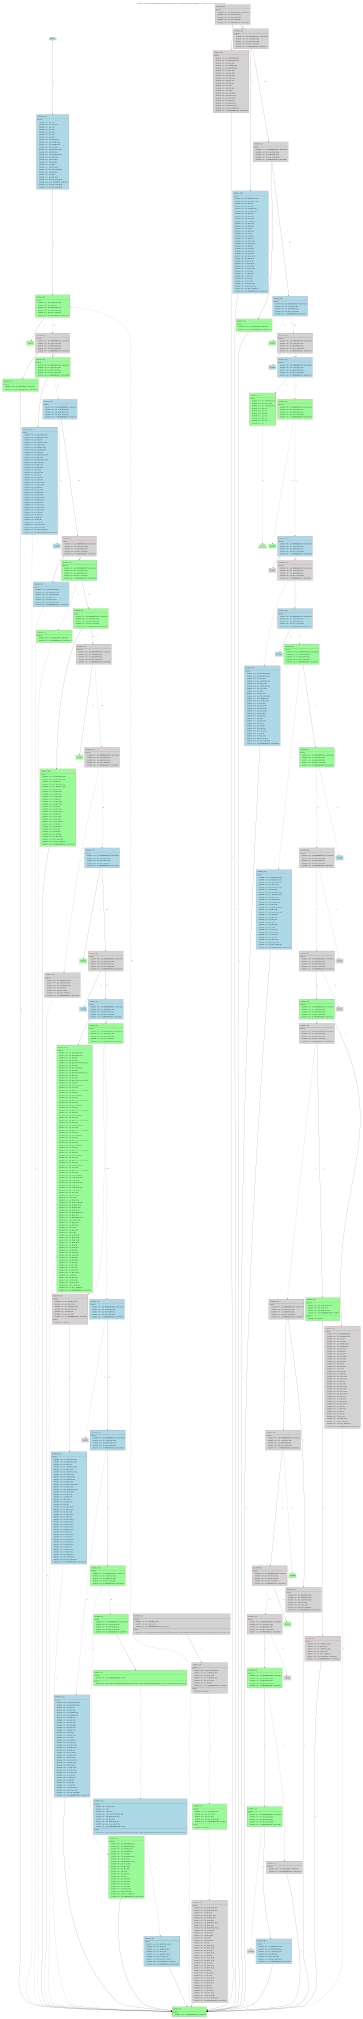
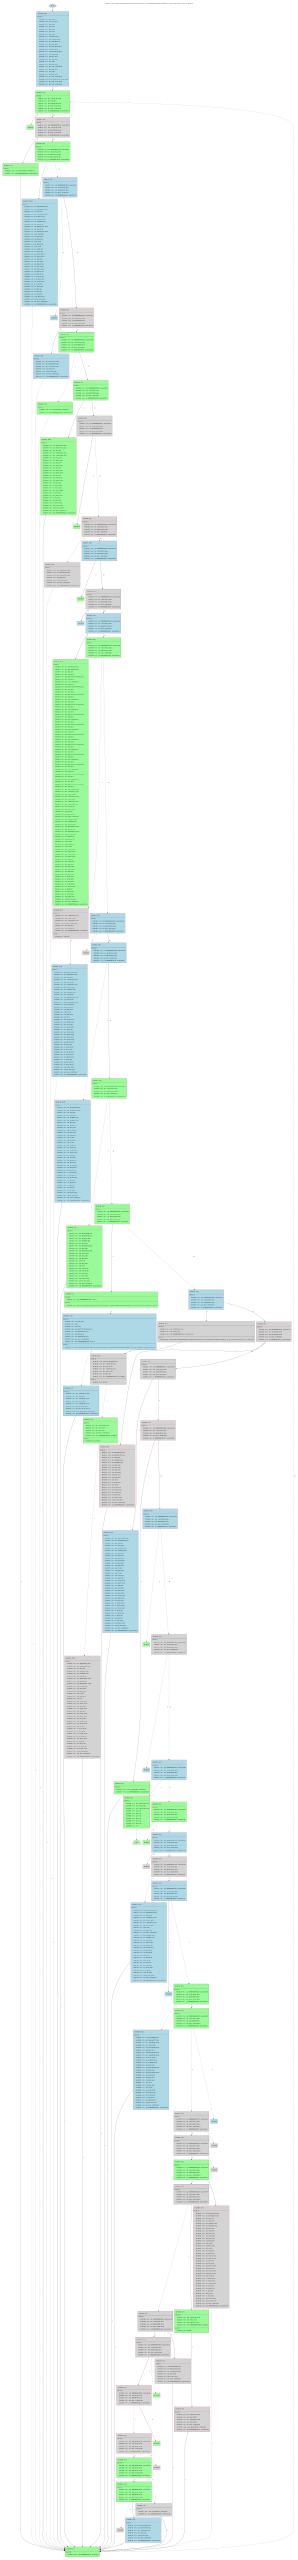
none -> (206, 1300)
